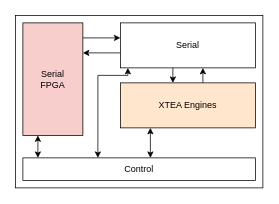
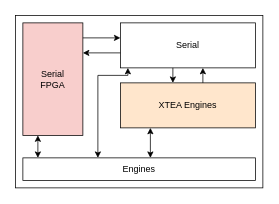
(139, 169) -> (139, 169)
